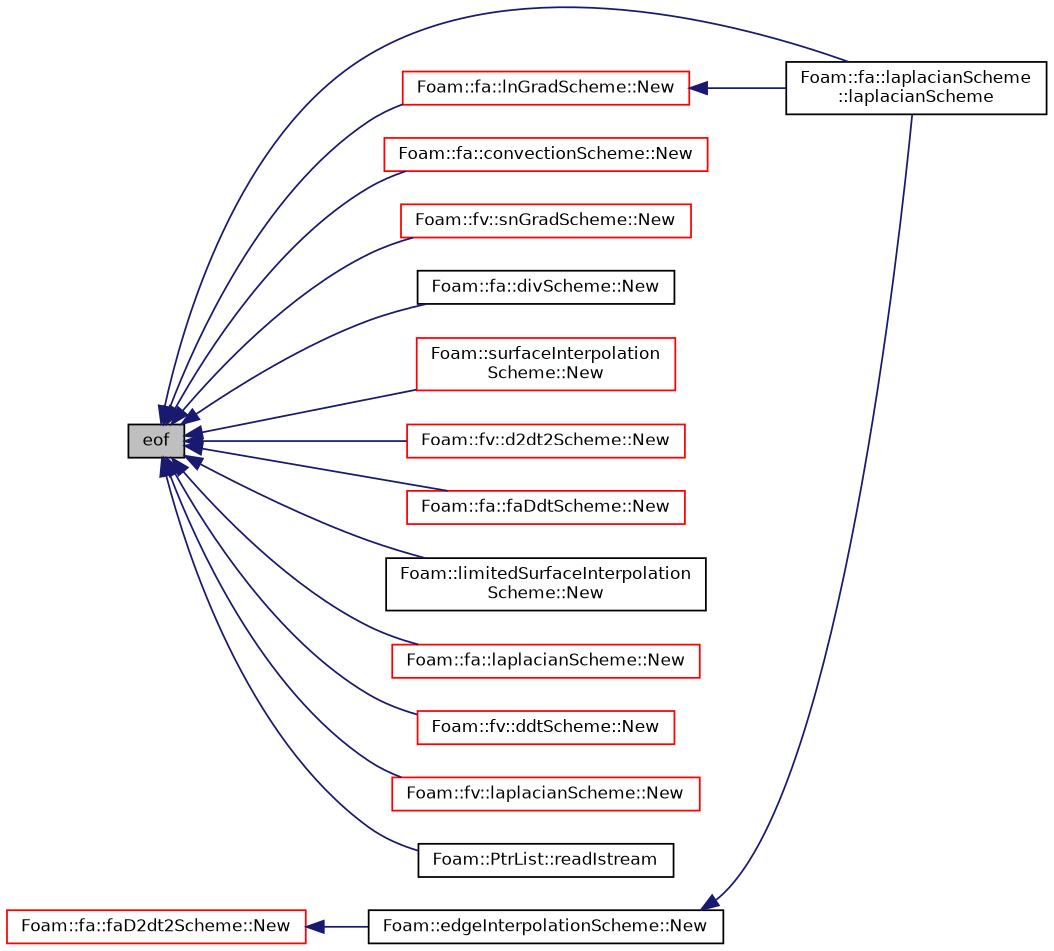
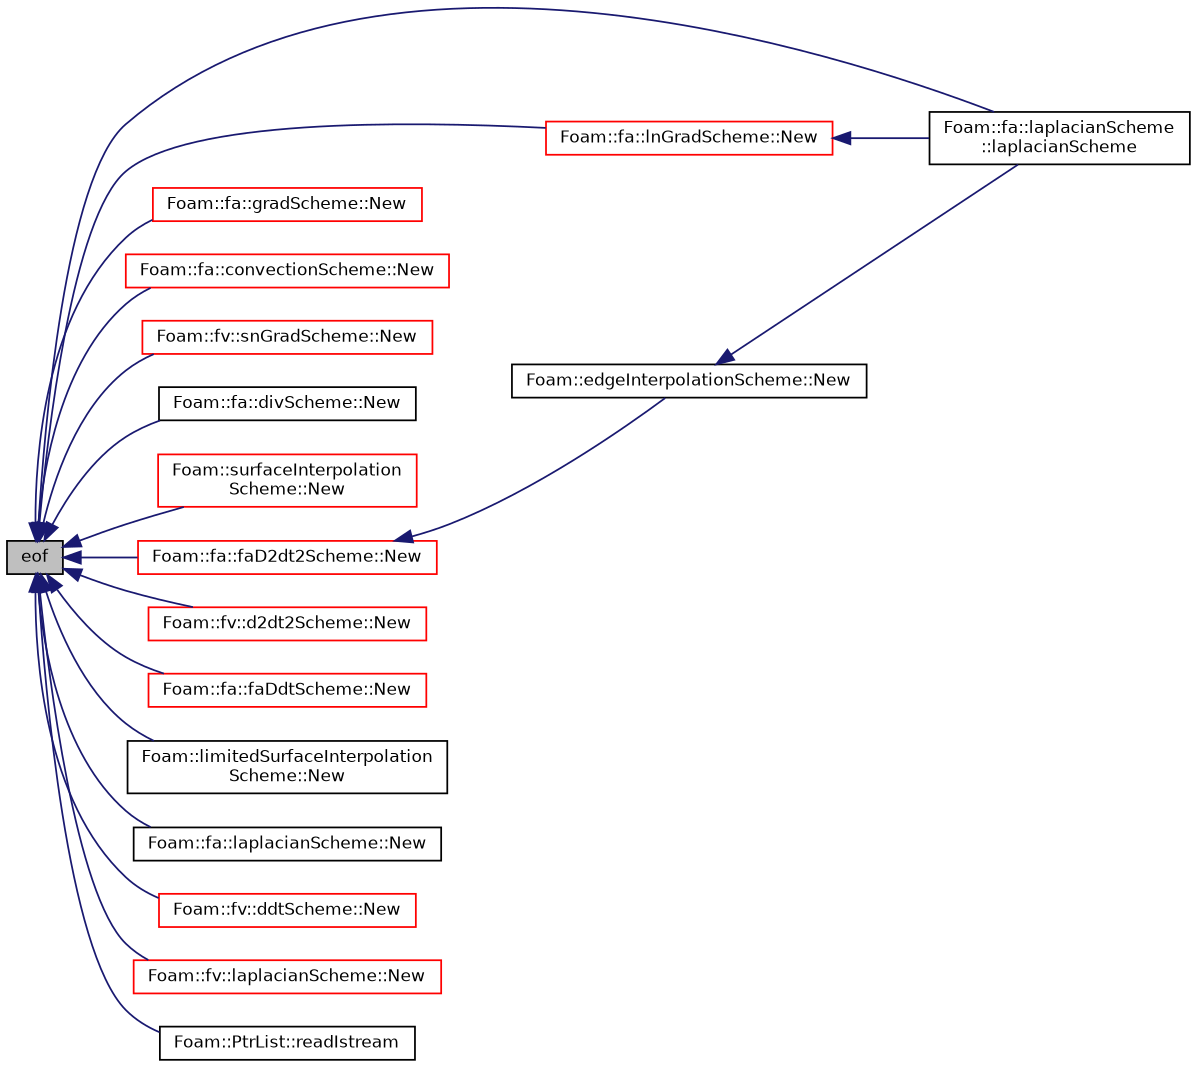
none -> (287, 205)
none -> (109, 557)
(546, 661) -> (287, 844)
